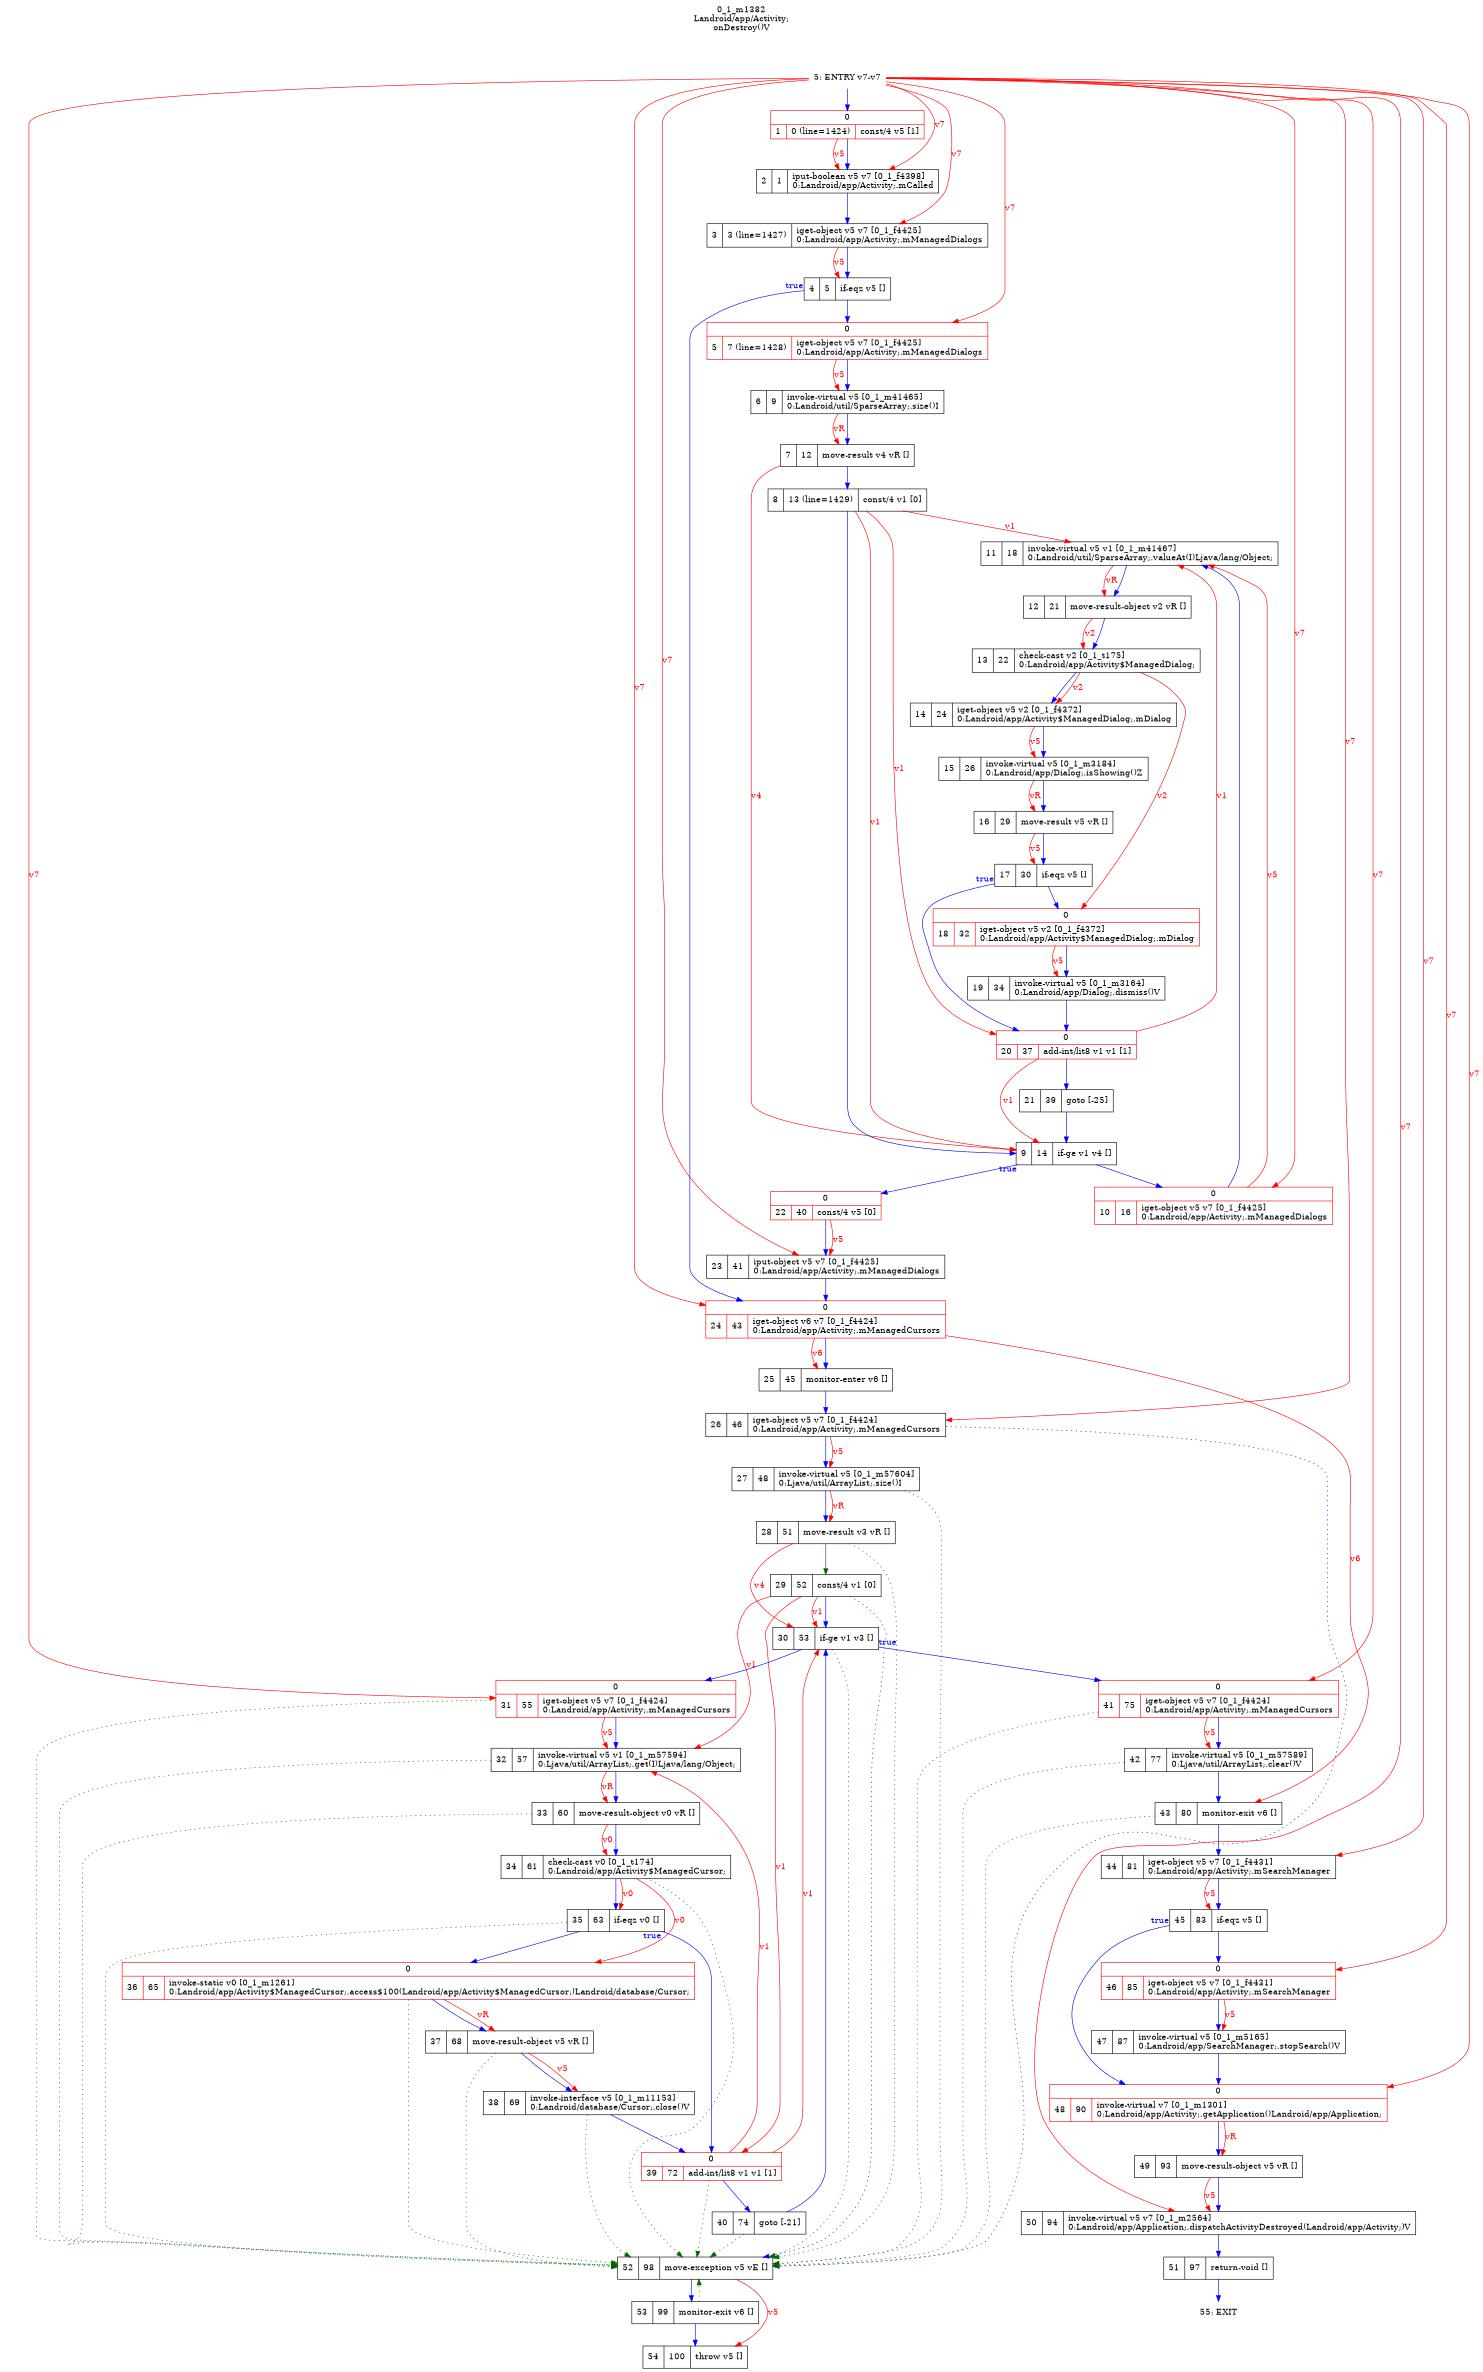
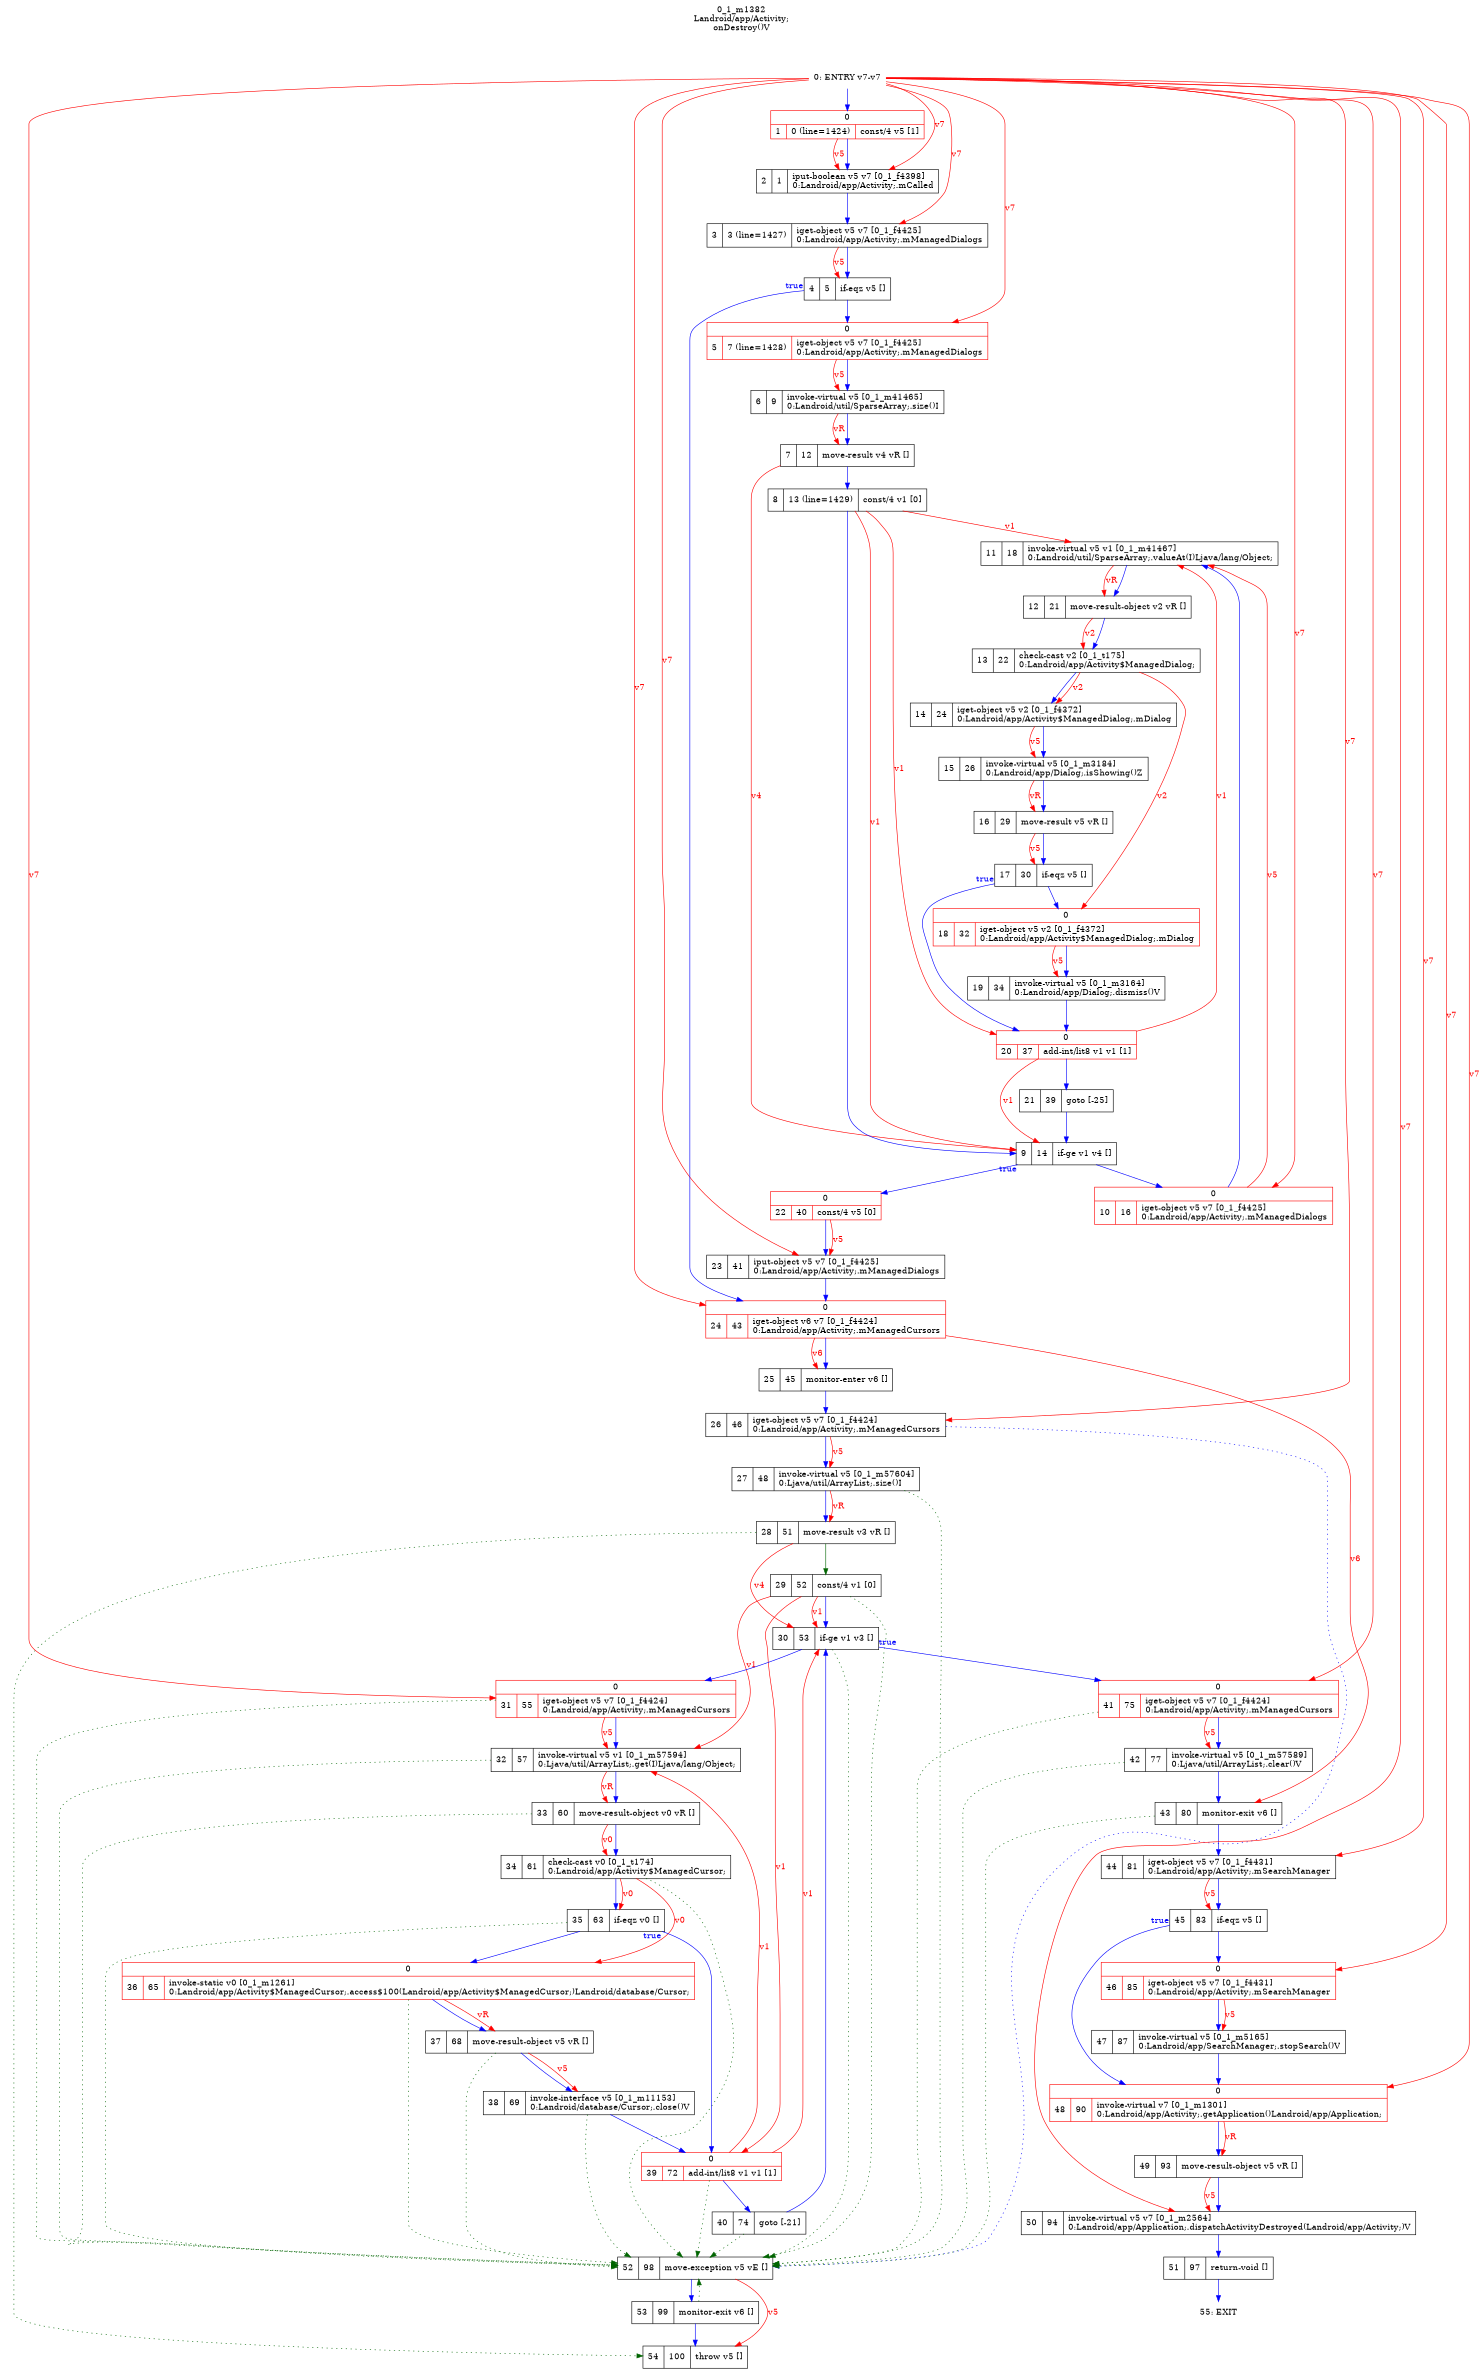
(847, 78) -> (847, 78)
(894, 1925) -> (14, 1923)
(871, 1946) -> (871, 1946)
